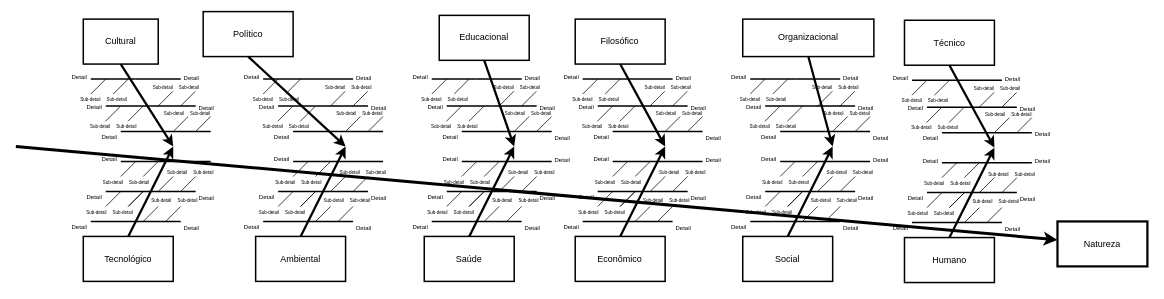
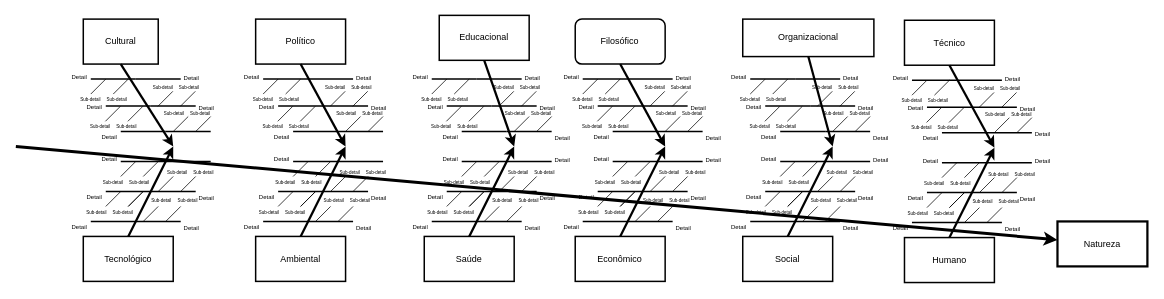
(248, 34) -> (300, 42)
(620, 42) -> (620, 42)
